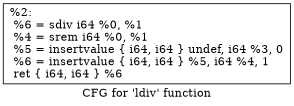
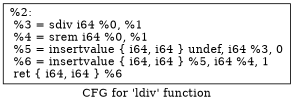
(76, 25) -> (76, 25)
